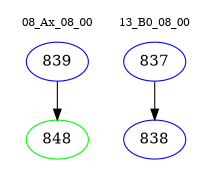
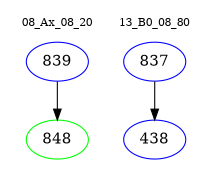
(57, 23) -> (57, 23)
(155, 23) -> (155, 23)
(155, 140) -> (155, 140)
